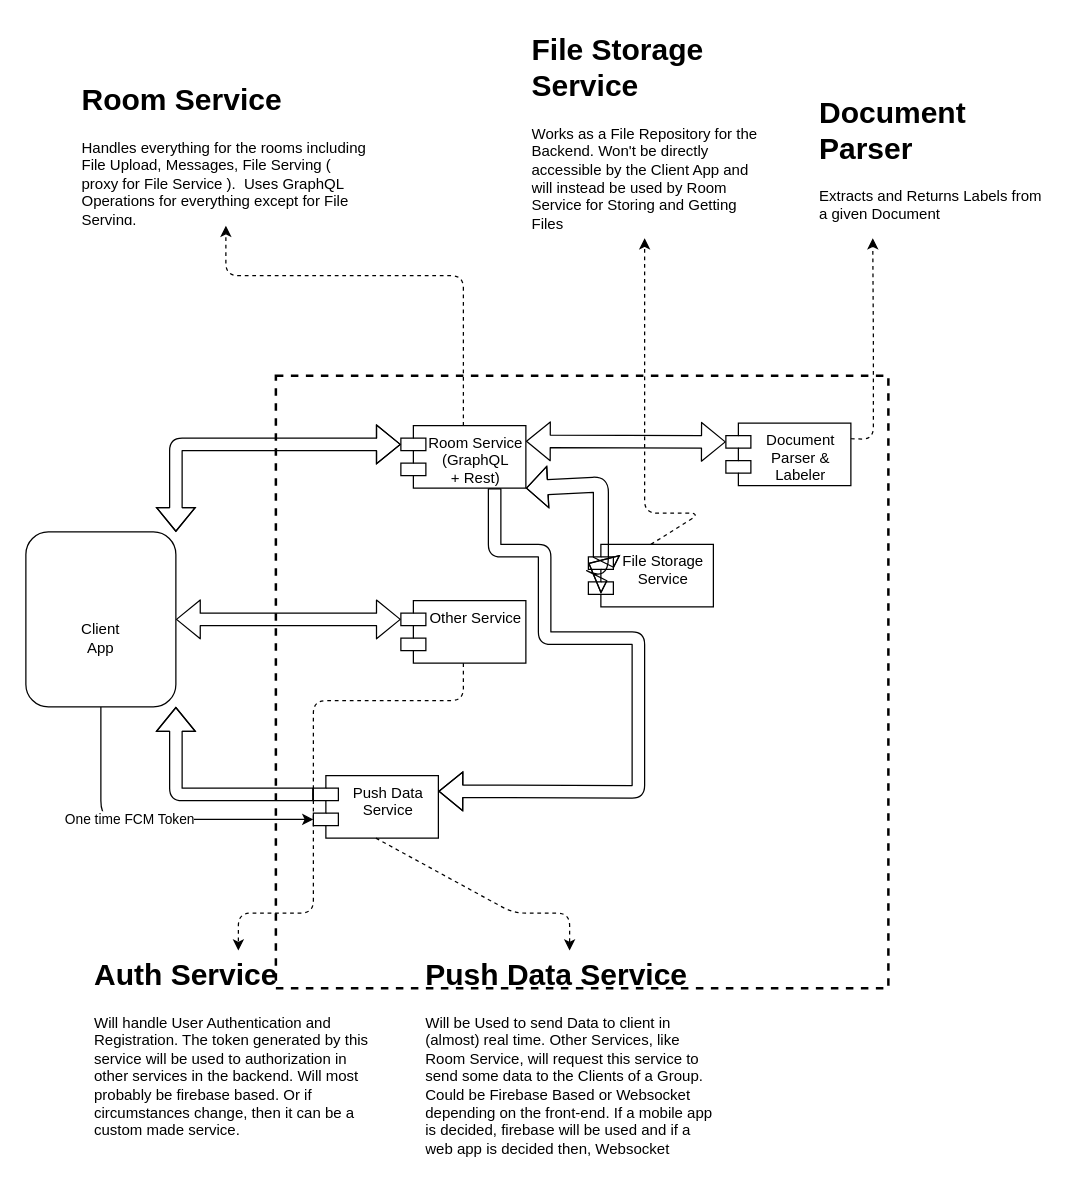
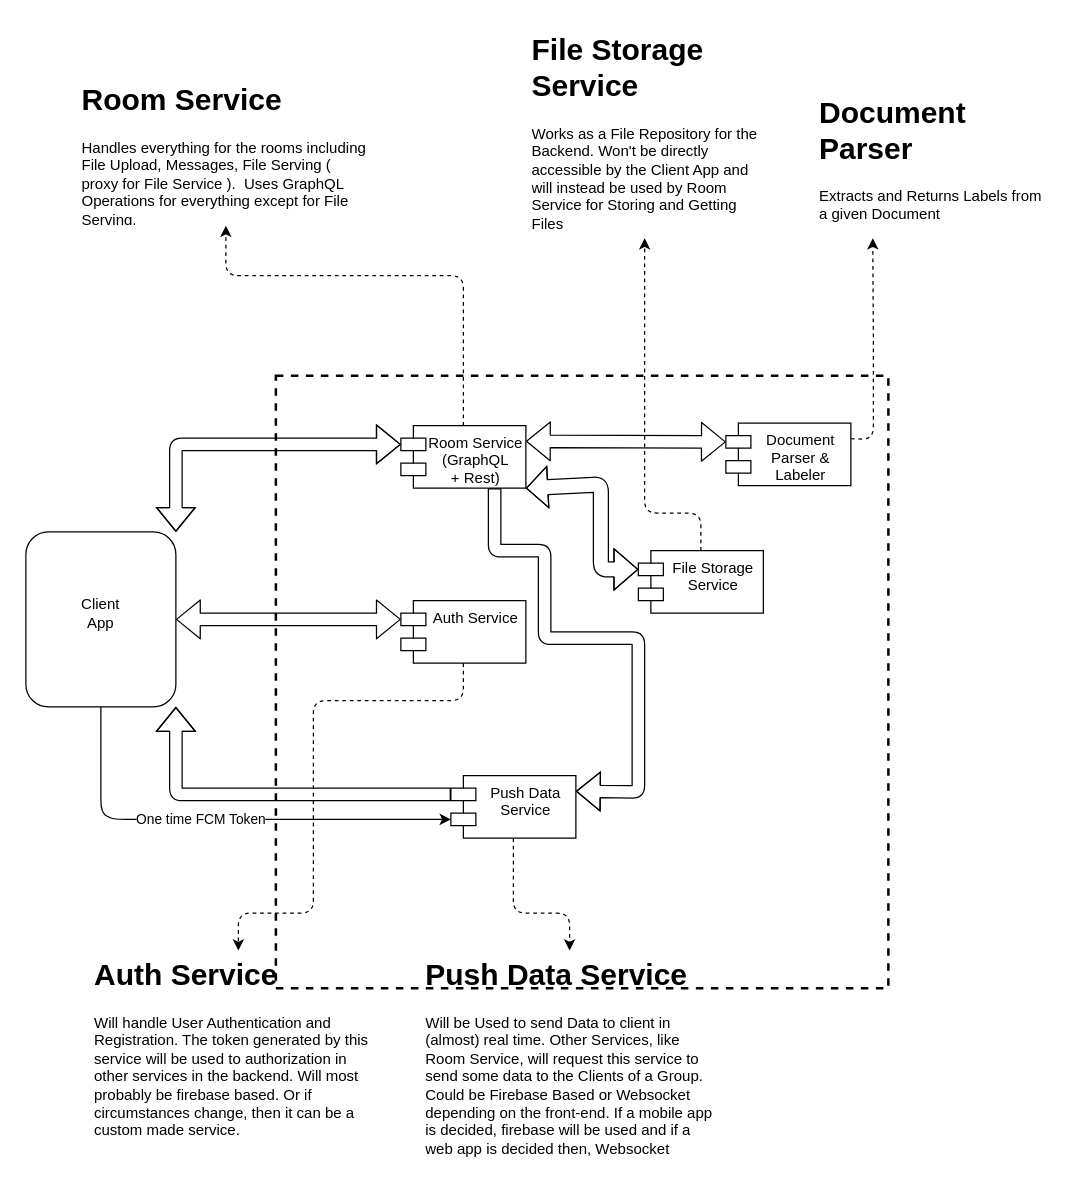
(651, 576) -> (701, 582)
(475, 618) -> (475, 618)
(101, 638) -> (101, 613)
(376, 807) -> (513, 807)
